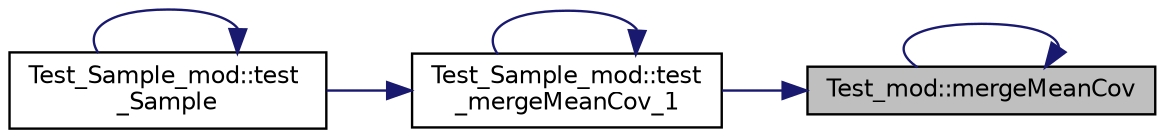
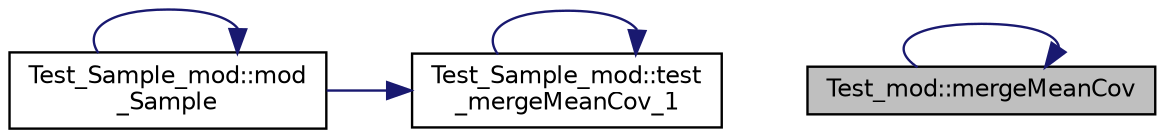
(168, 91) -> (168, 91)
(752, 91) -> none
